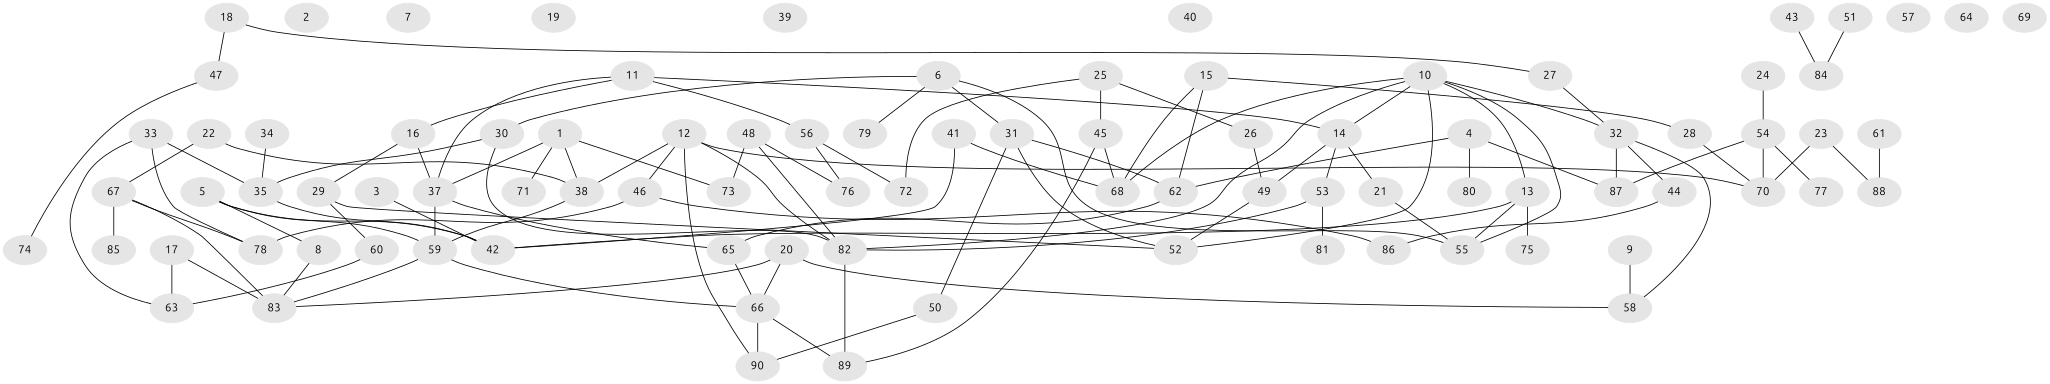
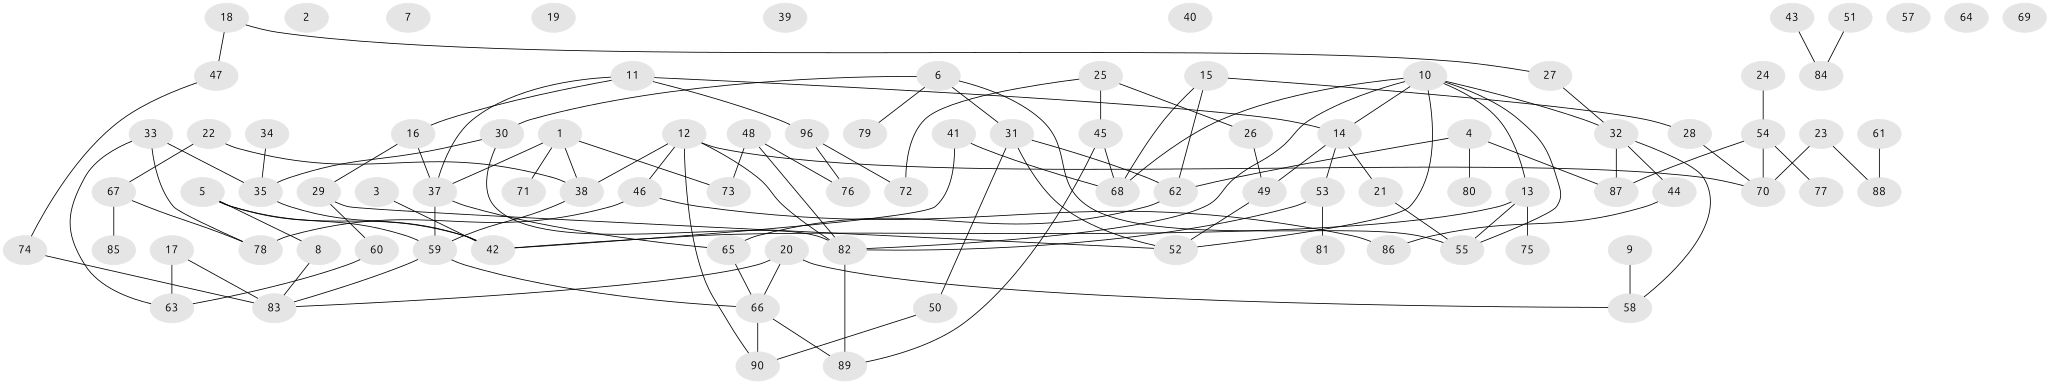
(807, 134) -> (807, 134)
(204, 239) -> (150, 279)
